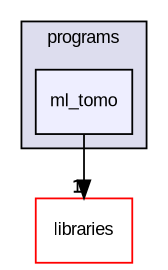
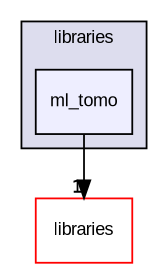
(84, 38) -> (84, 38)
